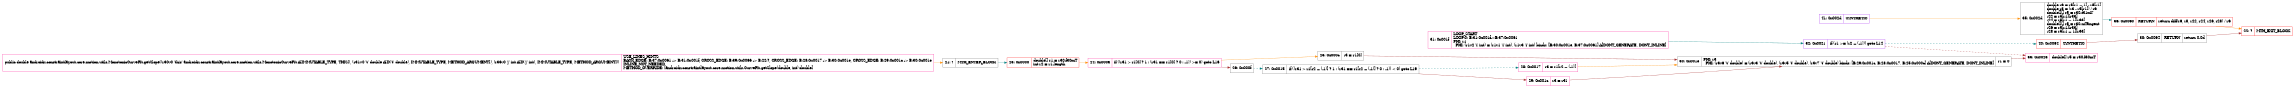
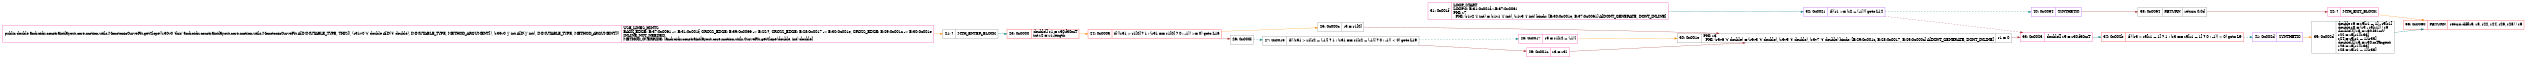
(2227, 27) -> (2400, 17)
(2267, 31) -> (2353, 12)
none -> (2172, 37)
(1460, 42) -> (1460, 13)
(2062, 44) -> (2056, 12)
(1155, 63) -> (1155, 34)
